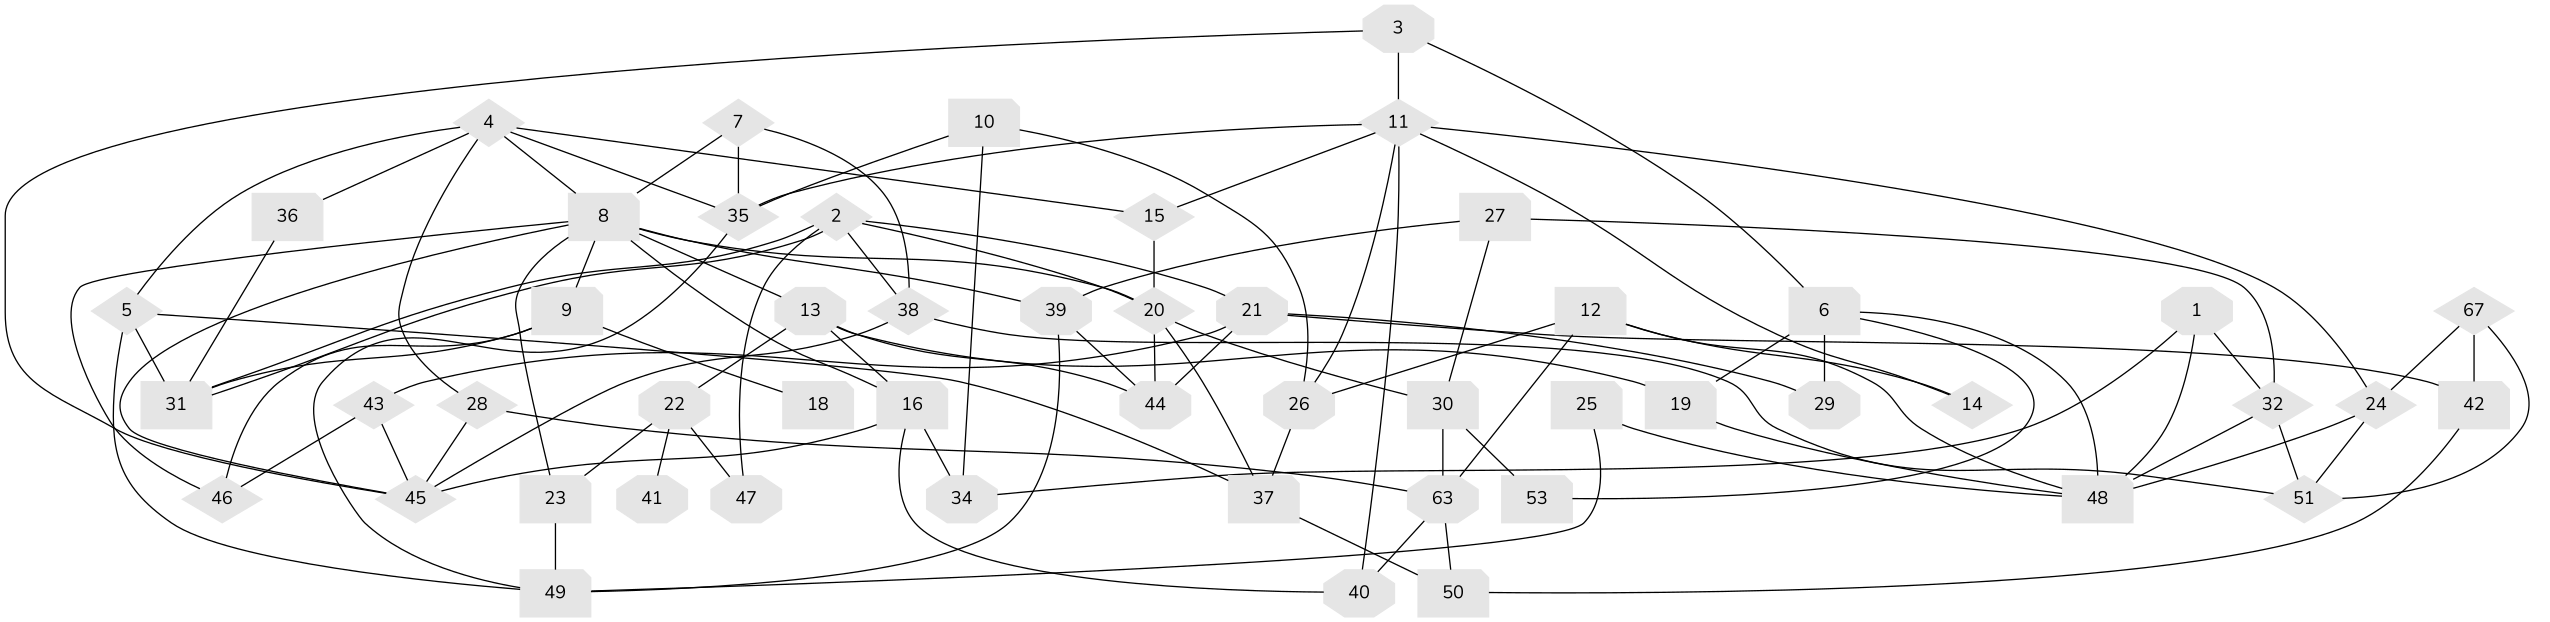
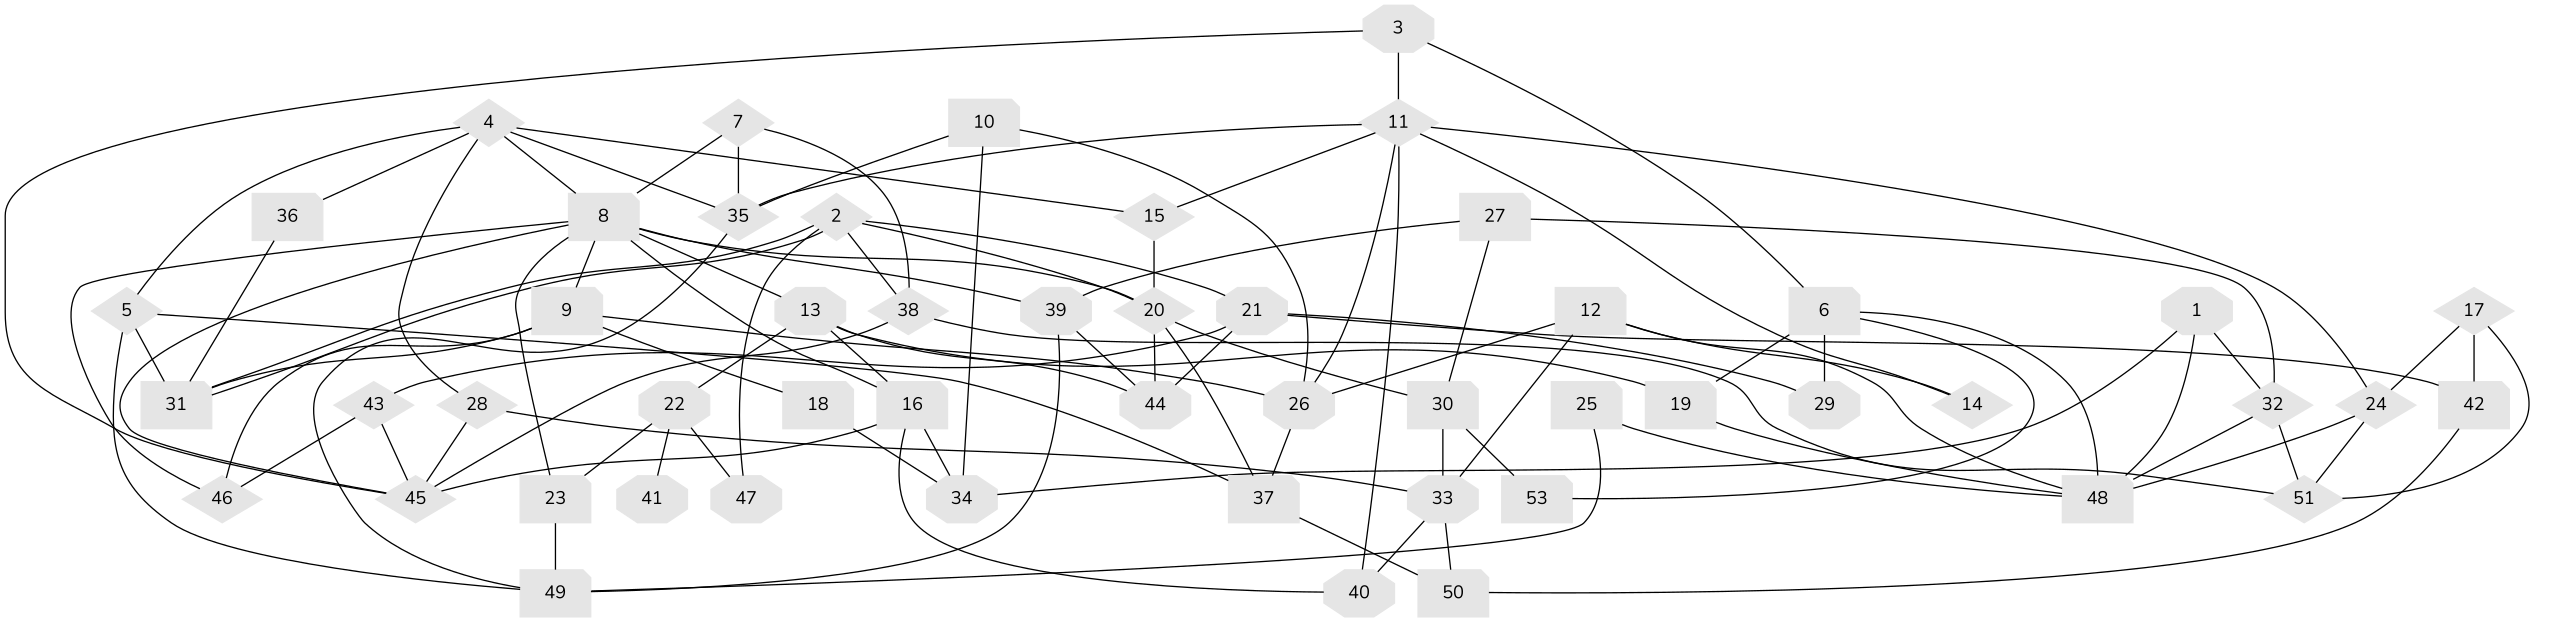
(2474, 311) -> (2474, 311)
none -> (801, 338)
none -> (908, 463)
(1443, 499) -> (1443, 499)
